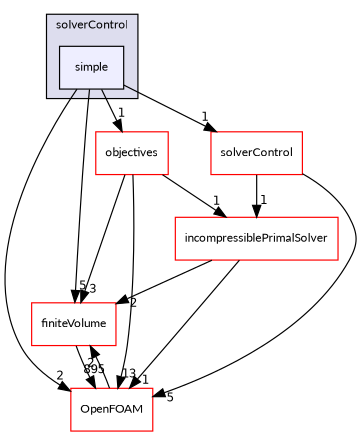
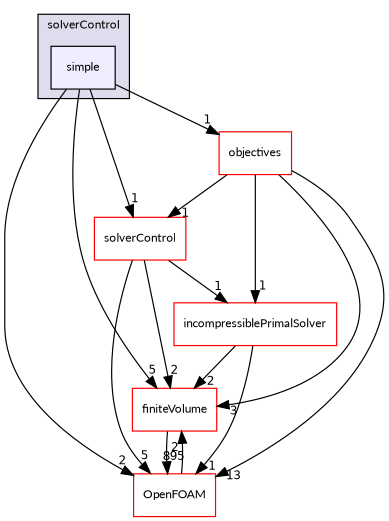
none -> (203, 192)
none -> (156, 318)
